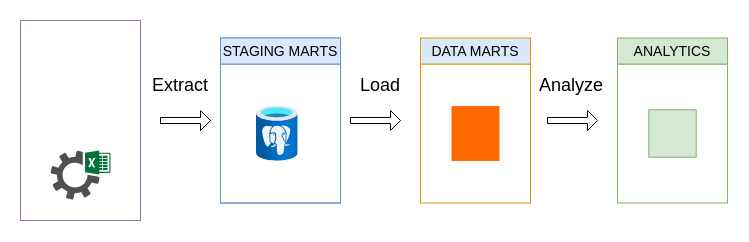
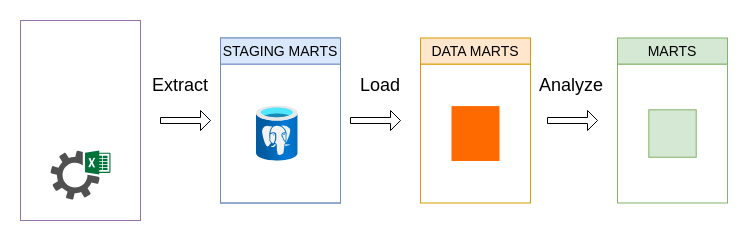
(476, 51) -> (476, 51)
(673, 52) -> (673, 52)
